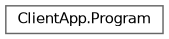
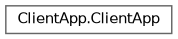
(84, 20) -> (89, 20)
